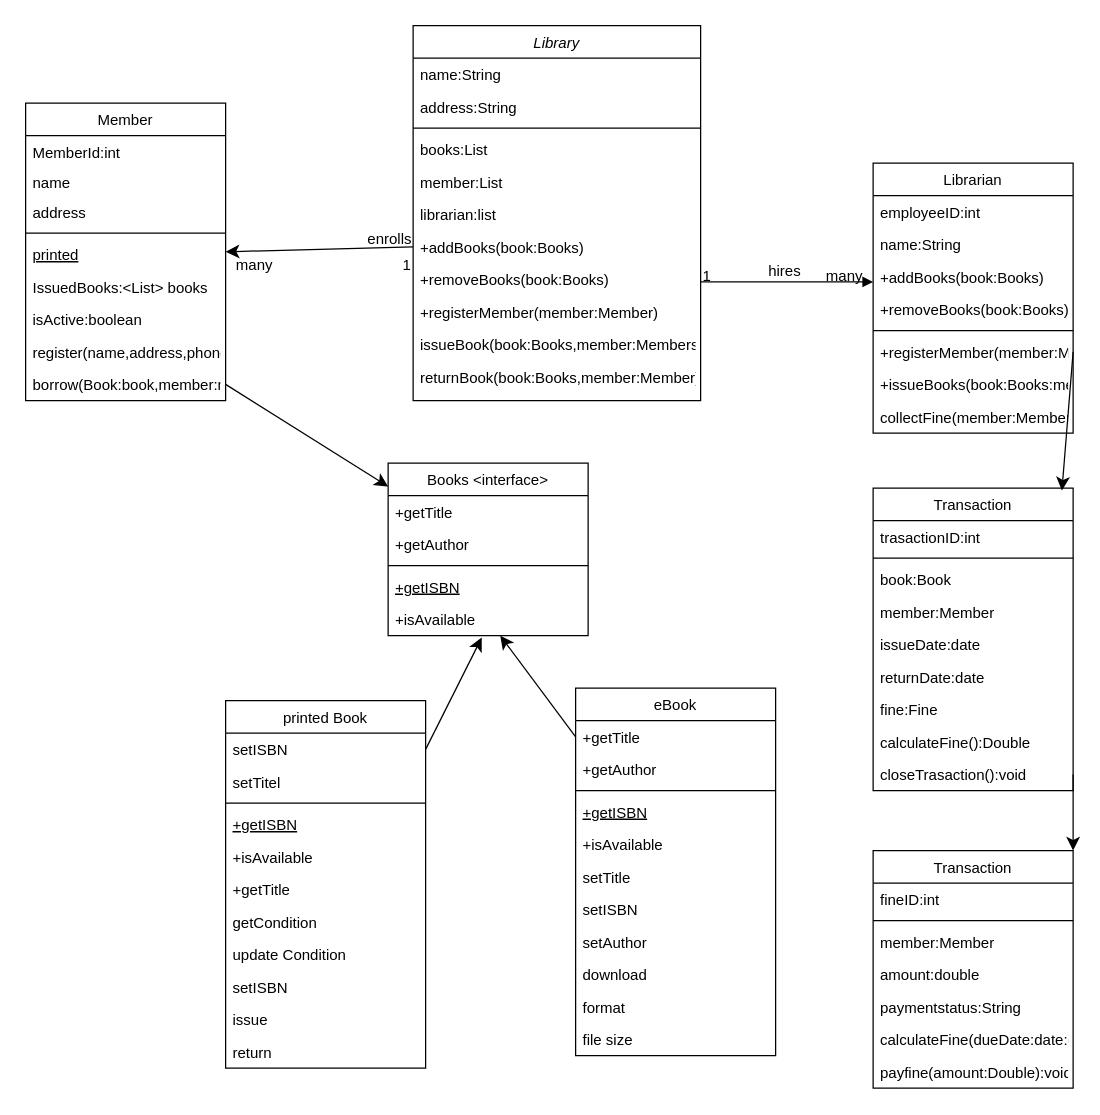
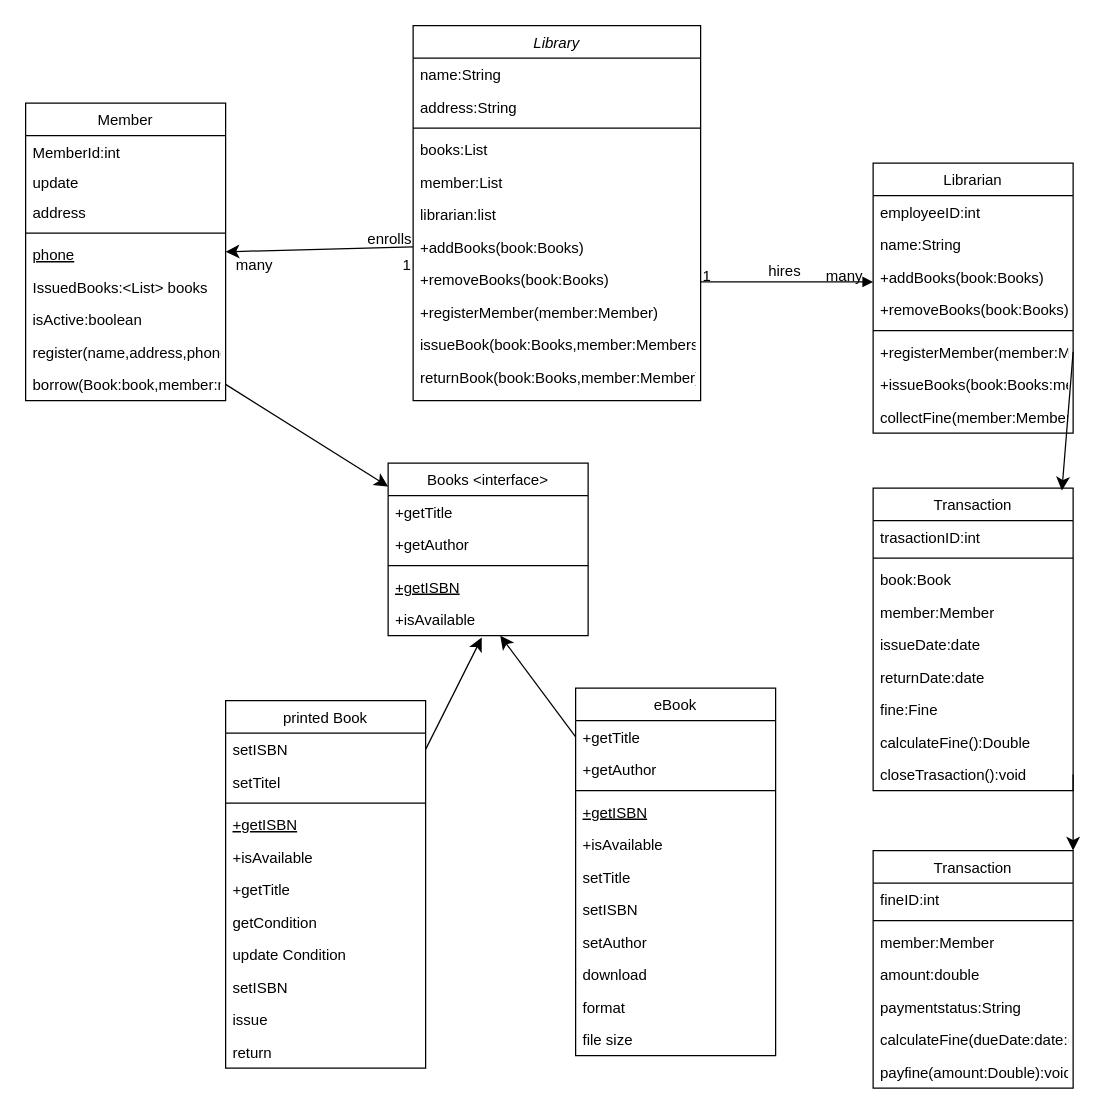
(49, 183) -> (58, 183)
(60, 255) -> (54, 255)
